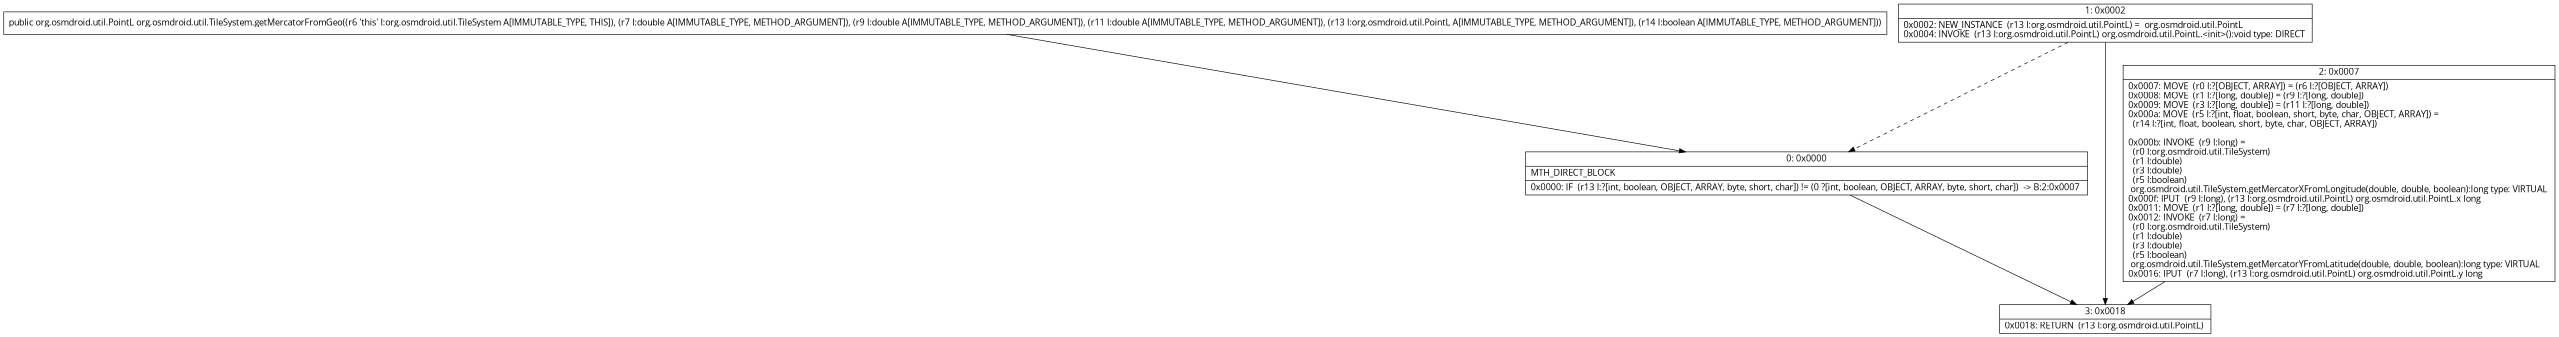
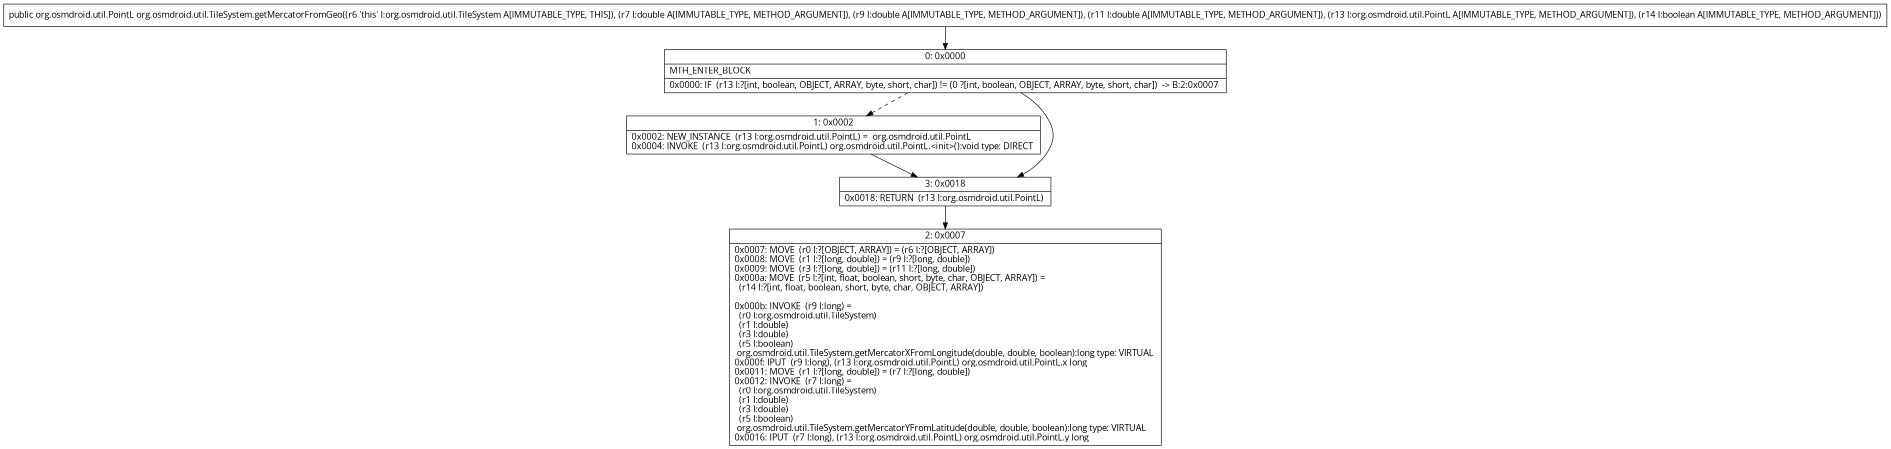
(1961, 96) -> (890, 103)
(1573, 173) -> (710, 71)
(2149, 291) -> (945, 214)
